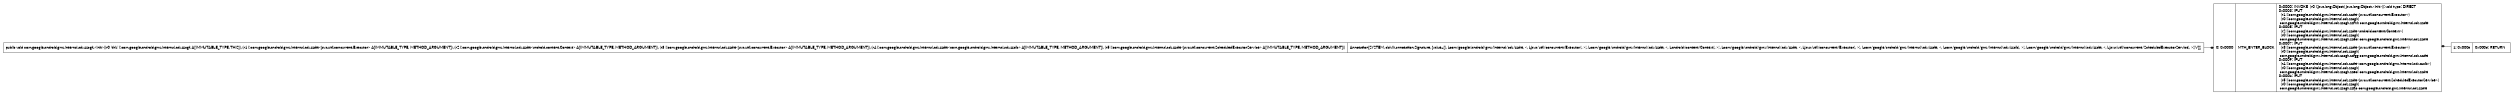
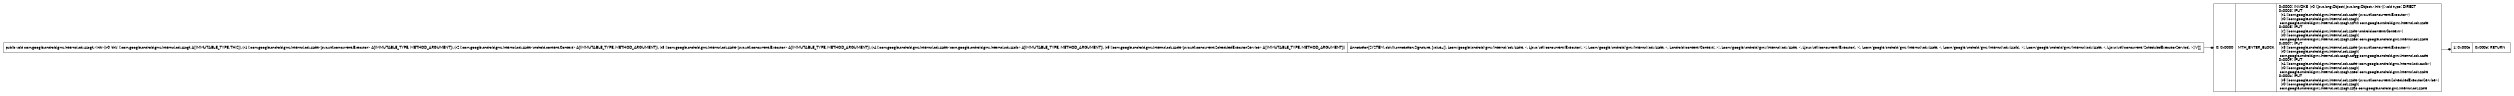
(2448, 46) -> (2445, 49)
